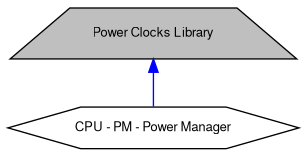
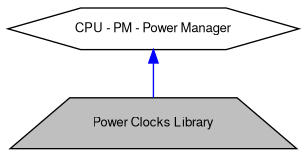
(153, 90) -> (153, 80)
